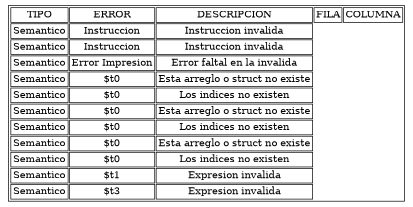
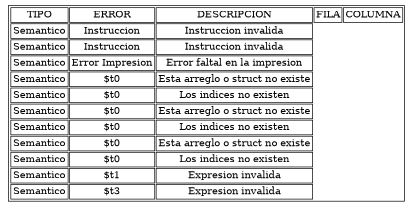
(234, 63) -> (234, 63)
